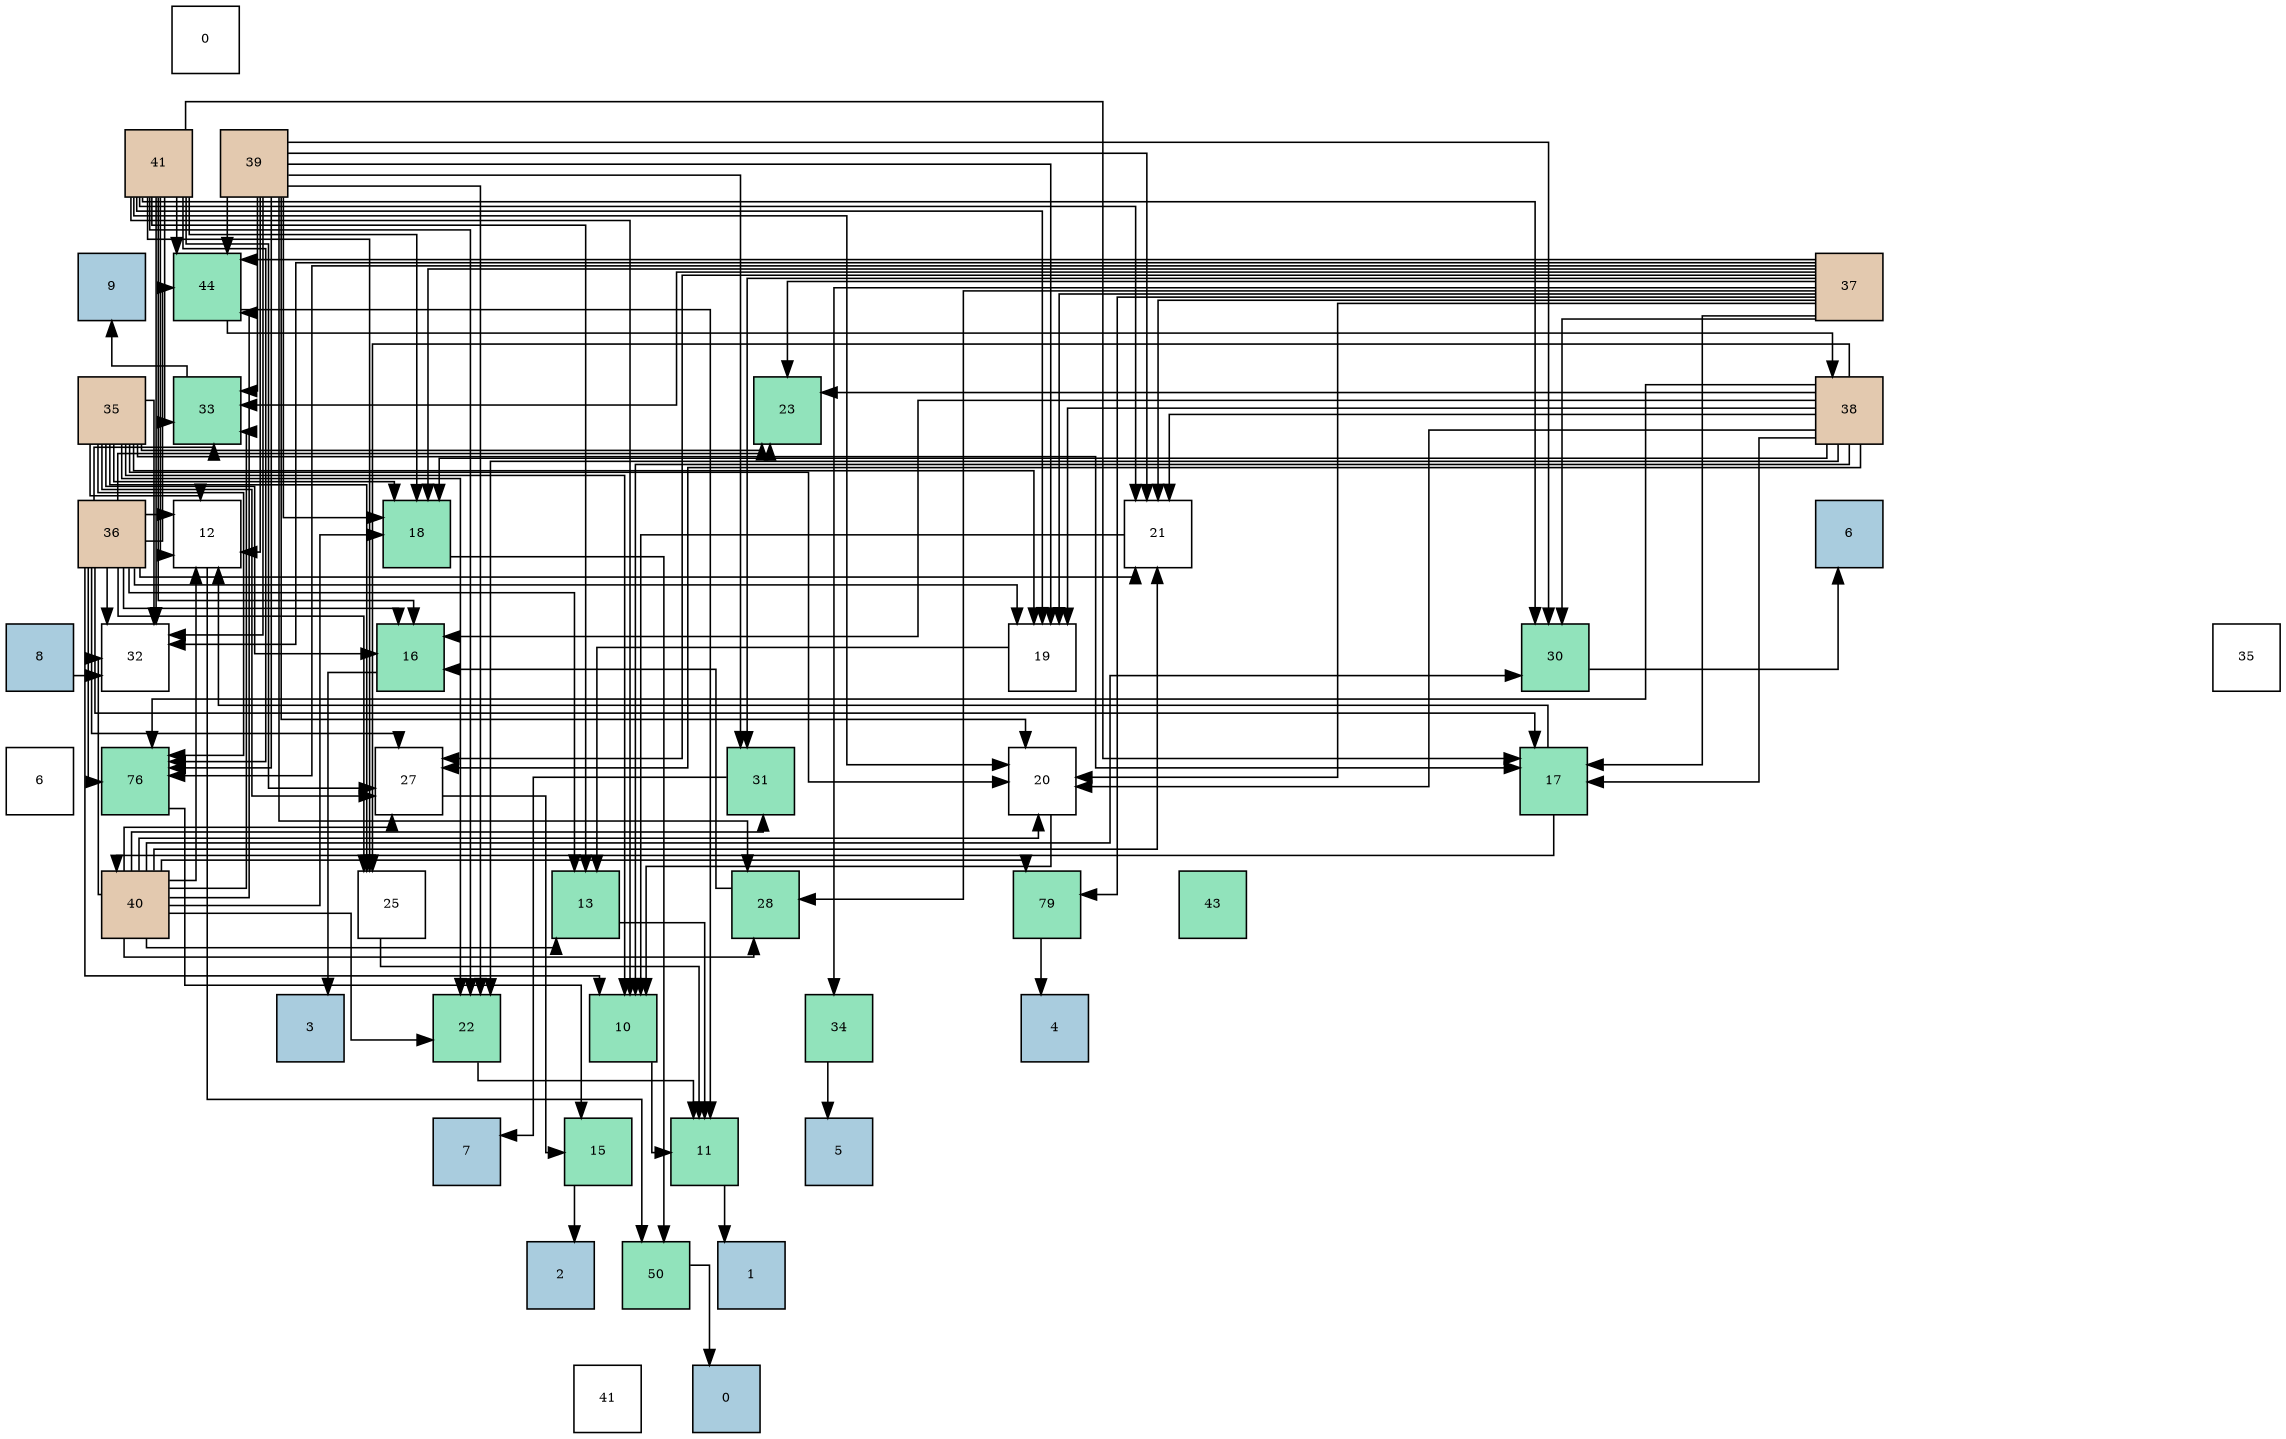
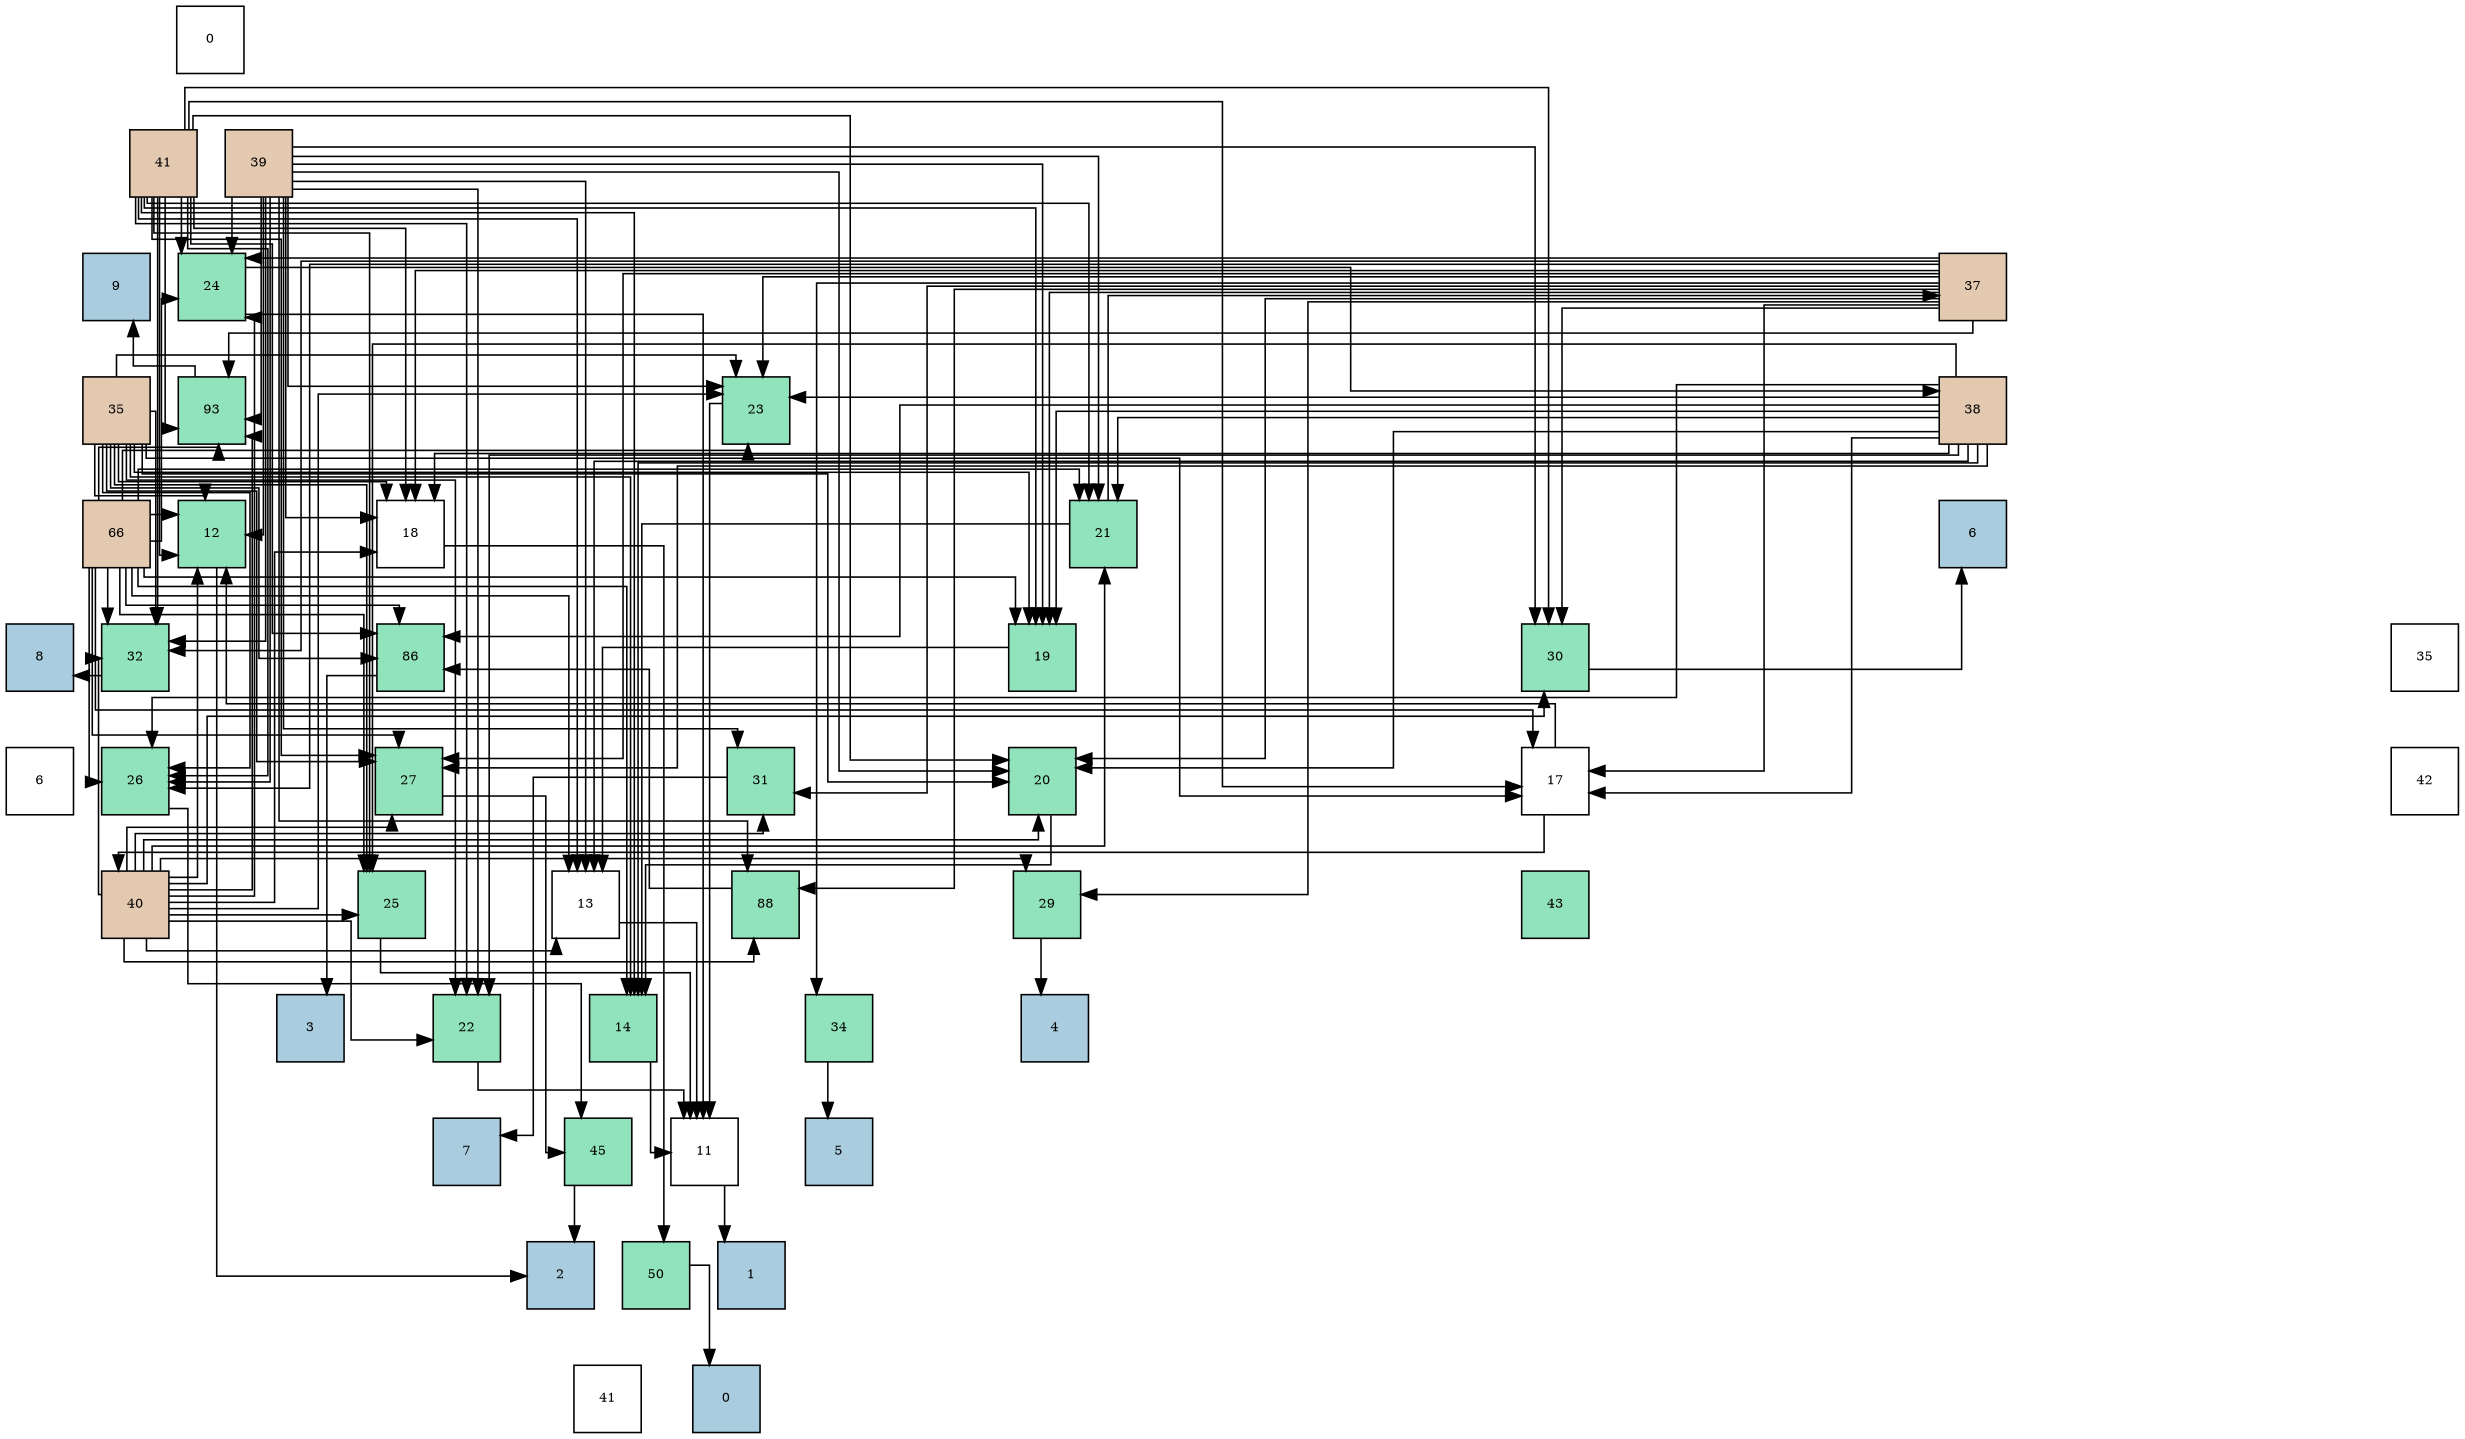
none -> (583, 181)
(207, 287) -> (212, 287)
(1395, 300) -> (1413, 296)
none -> (403, 386)
(207, 411) -> (212, 411)
none -> (1093, 461)
none -> (318, 532)
(112, 534) -> (117, 534)
(207, 534) -> (212, 534)
(417, 534) -> (411, 534)
(1158, 534) -> (1103, 534)
(135, 658) -> (135, 658)
(411, 658) -> (411, 658)
(1042, 658) -> (1042, 658)
(80, 676) -> (95, 676)
none -> (710, 746)
(135, 781) -> (135, 781)
(409, 781) -> (409, 781)
(1042, 781) -> (1042, 781)
(1554, 781) -> (1555, 781)
none -> (2425, 781)
(392, 905) -> (392, 905)
(586, 905) -> (586, 905)
(766, 905) -> (766, 905)
(1047, 905) -> (1047, 905)
none -> (256, 915)
(623, 1028) -> (623, 1028)
(222, 1099) -> (217, 1069)
(598, 1152) -> (598, 1152)
(705, 1152) -> (705, 1152)
